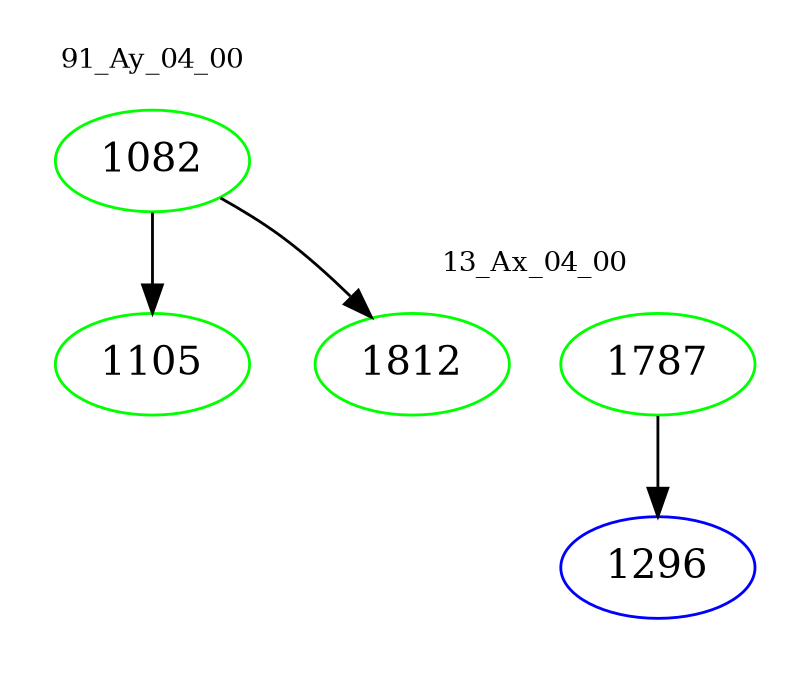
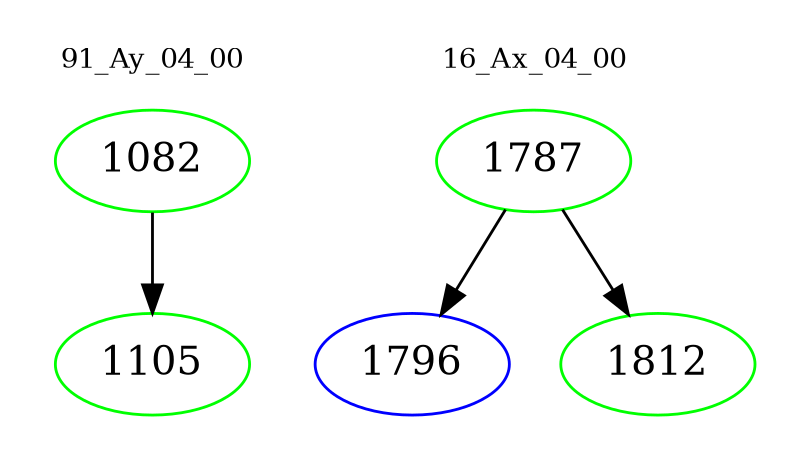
(311, 260) -> (588, 250)
(535, 264) -> (535, 61)
(658, 568) -> (412, 364)
